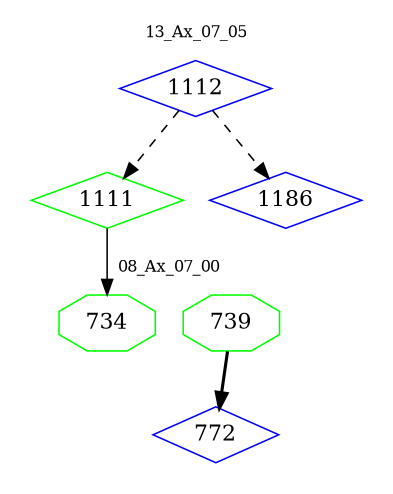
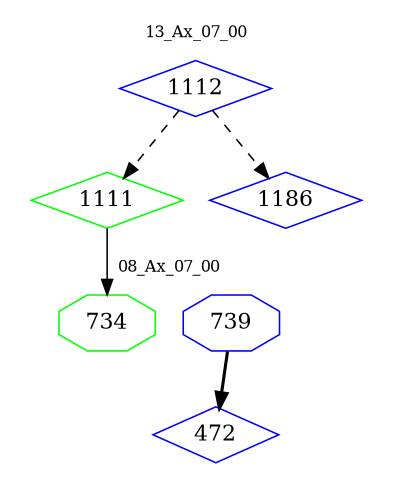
(196, 33) -> (196, 33)
(231, 323) -> (231, 323)
(216, 435) -> (216, 435)
